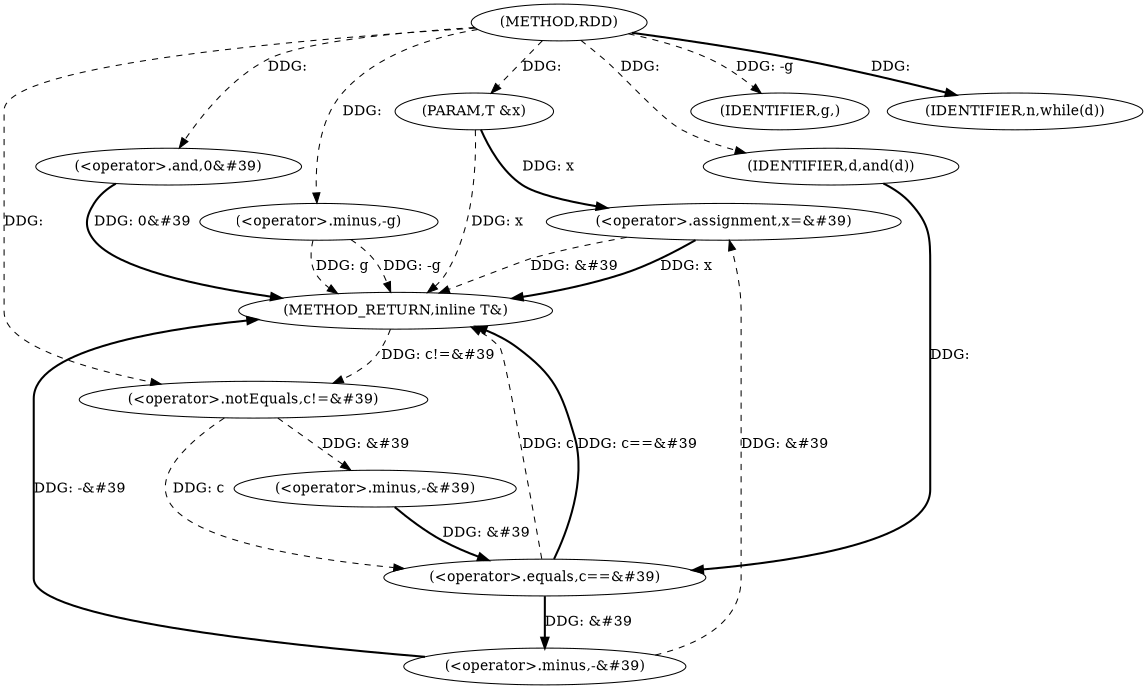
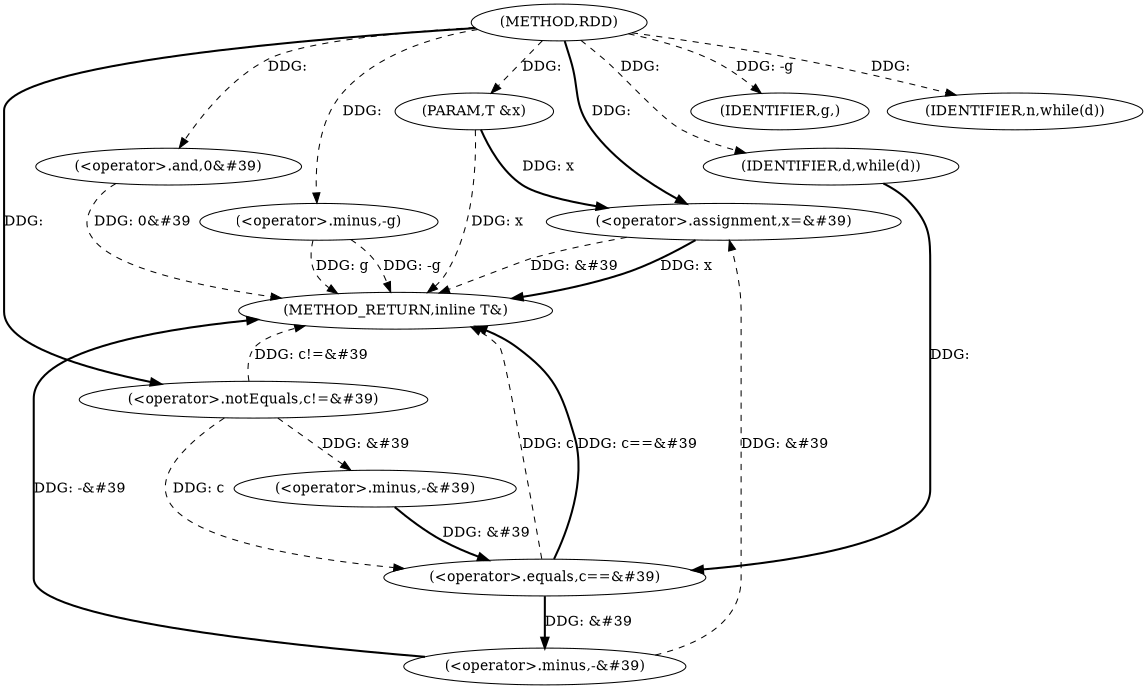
(790, 58) -> (790, 58)
(51, 81) -> (51, 81)
none -> (597, 136)
(831, 167) -> (831, 167)
(145, 269) -> (145, 269)
(372, 360) -> (258, 344)
